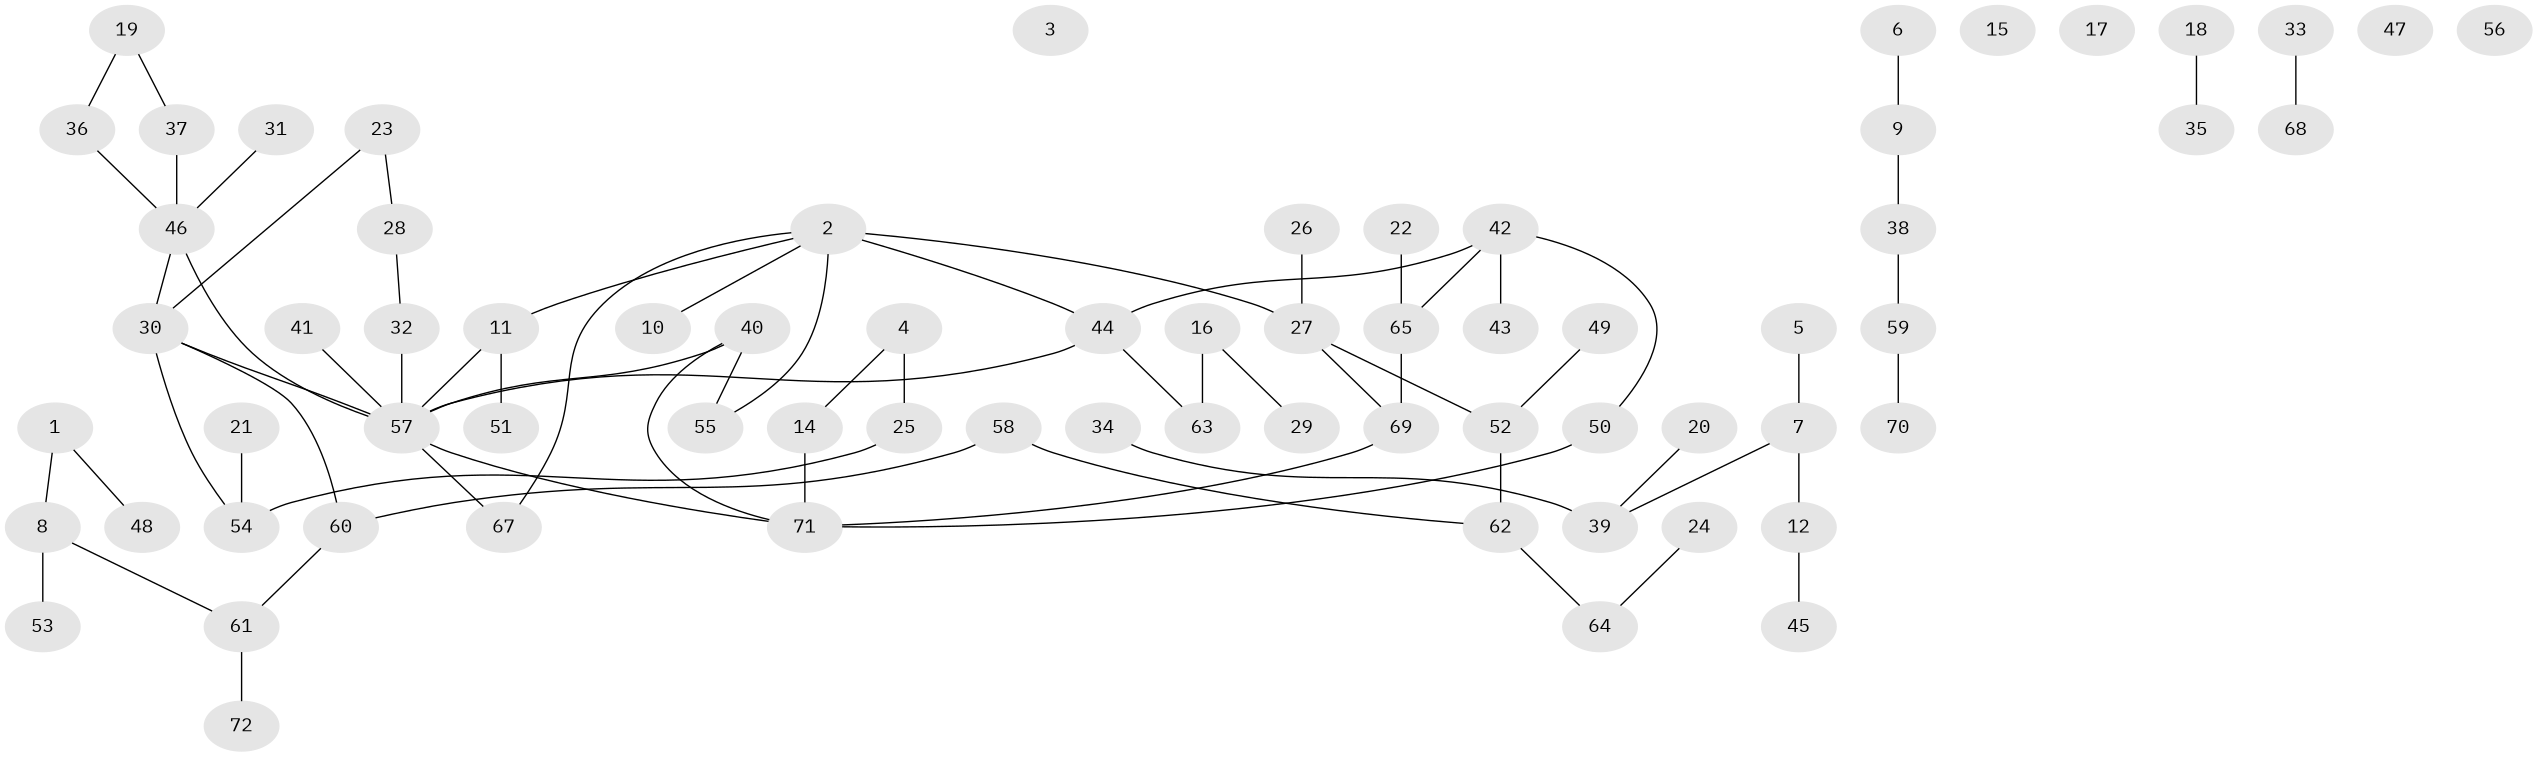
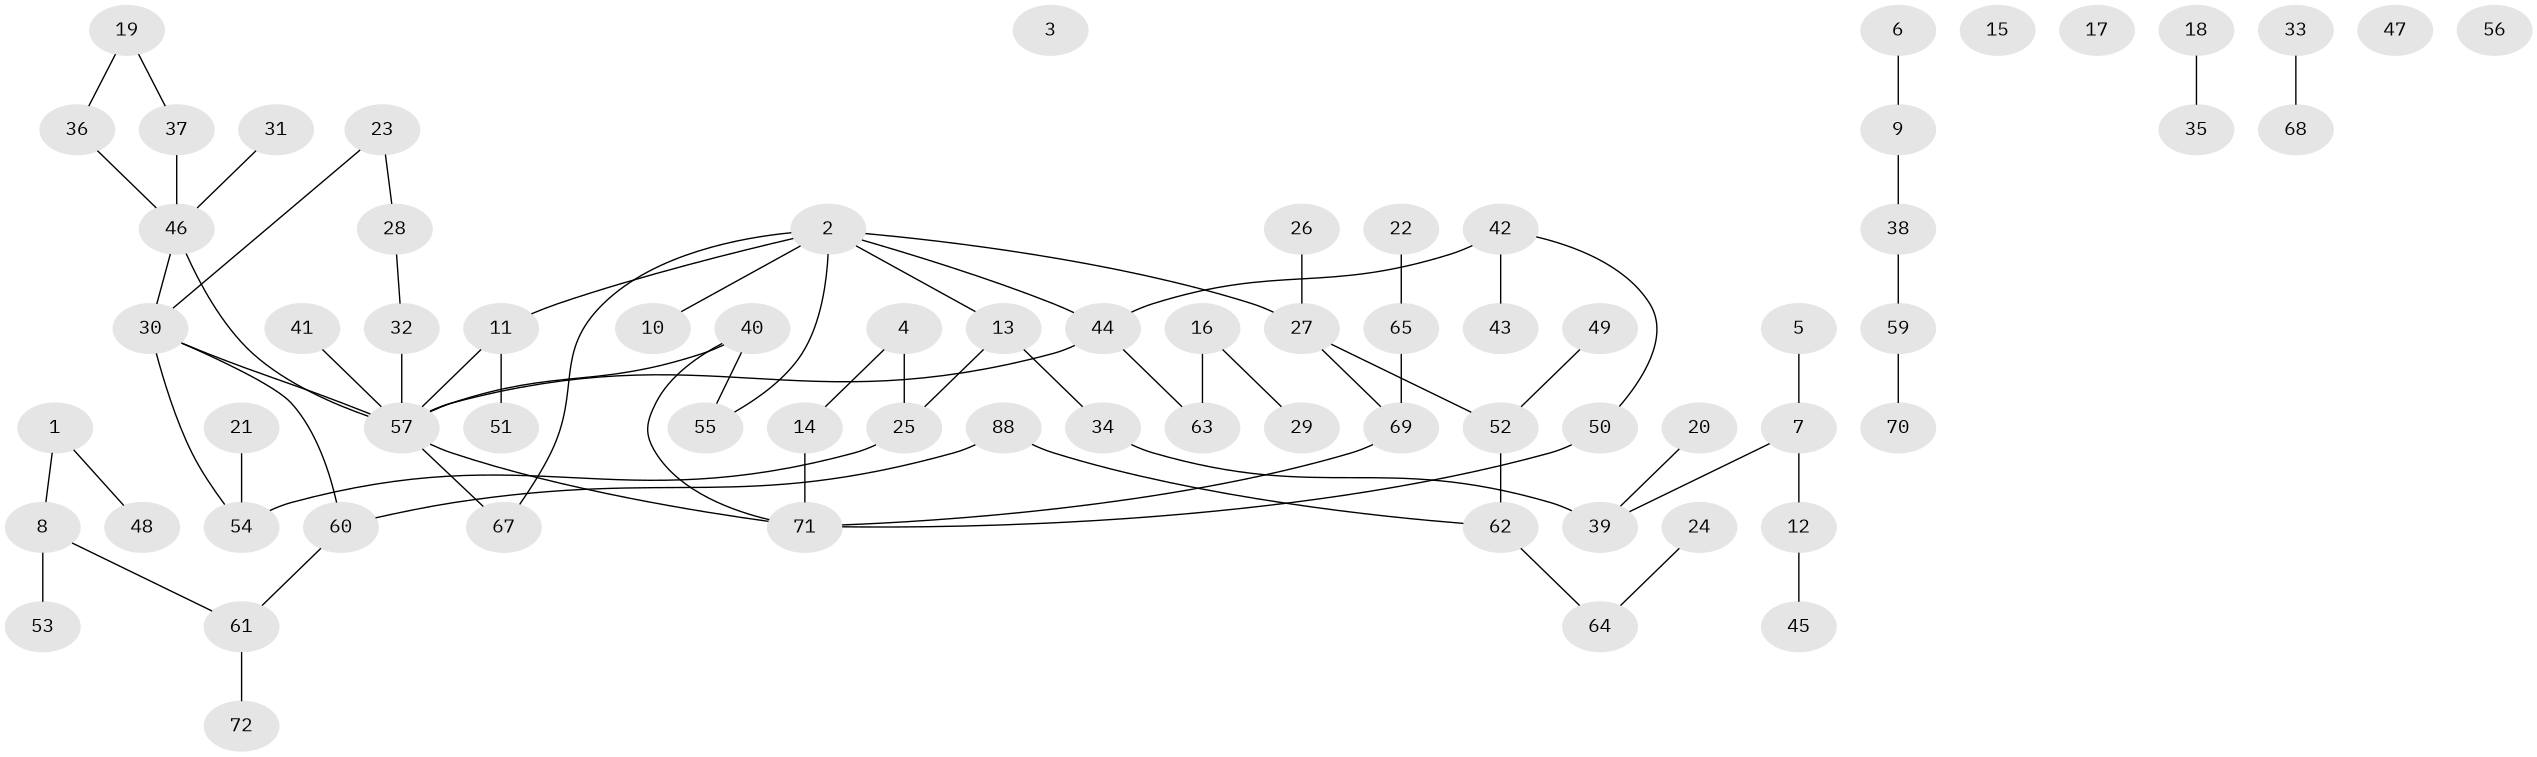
(1451, 279) -> none
none -> (1004, 329)
(1004, 428) -> (1004, 428)
